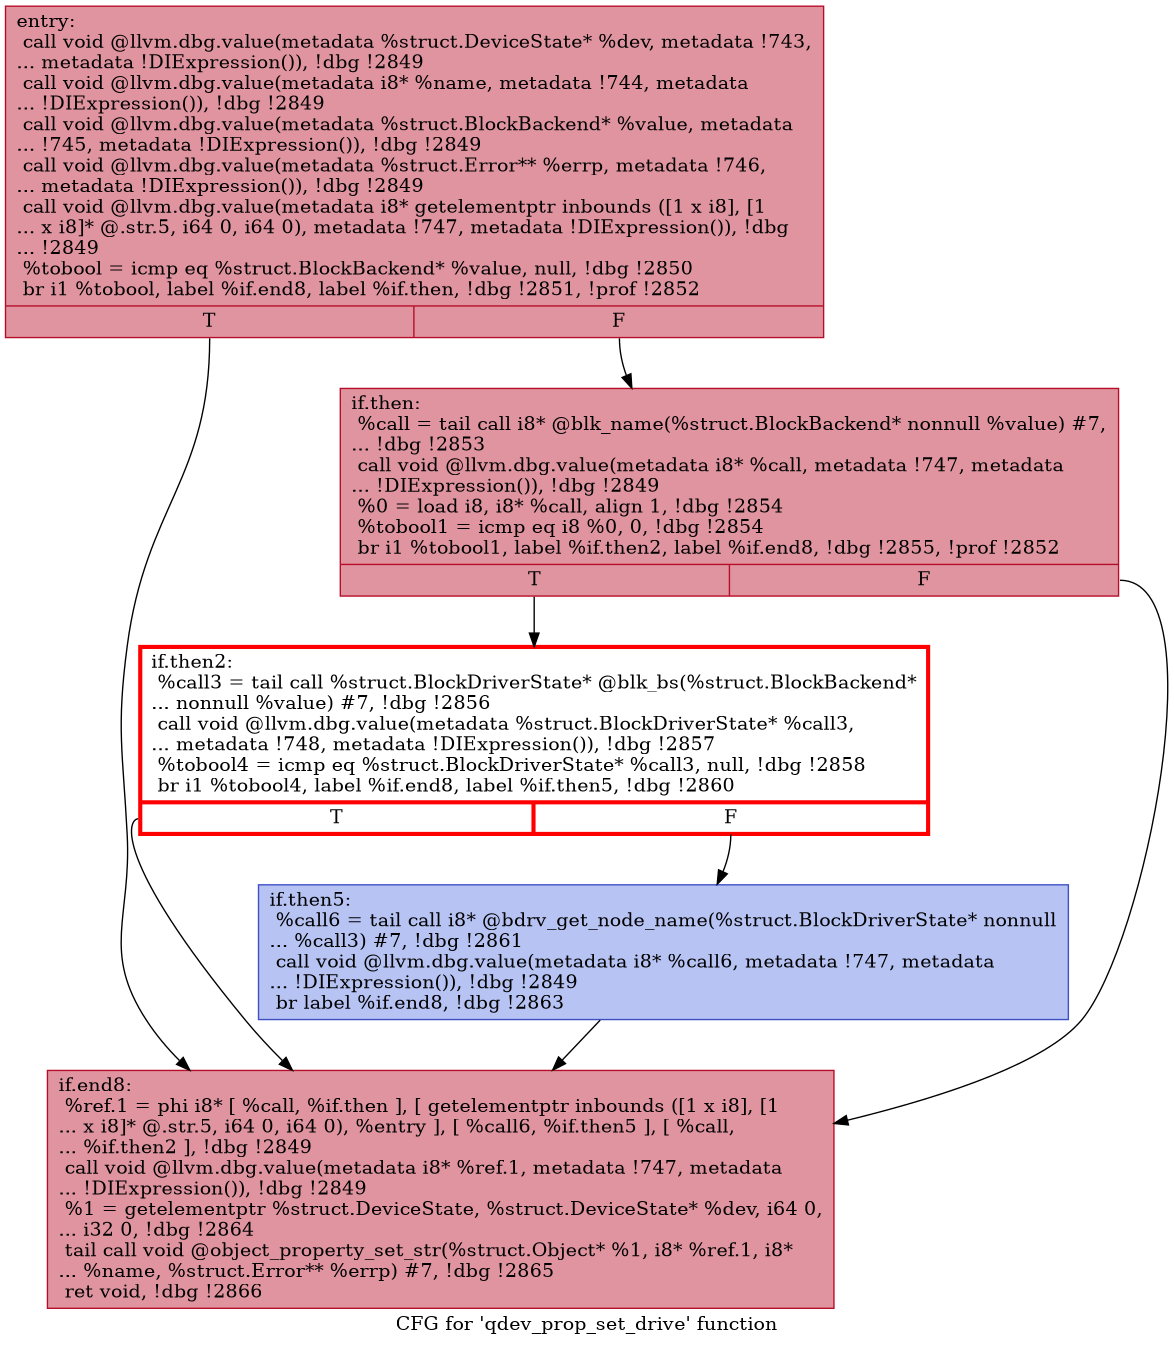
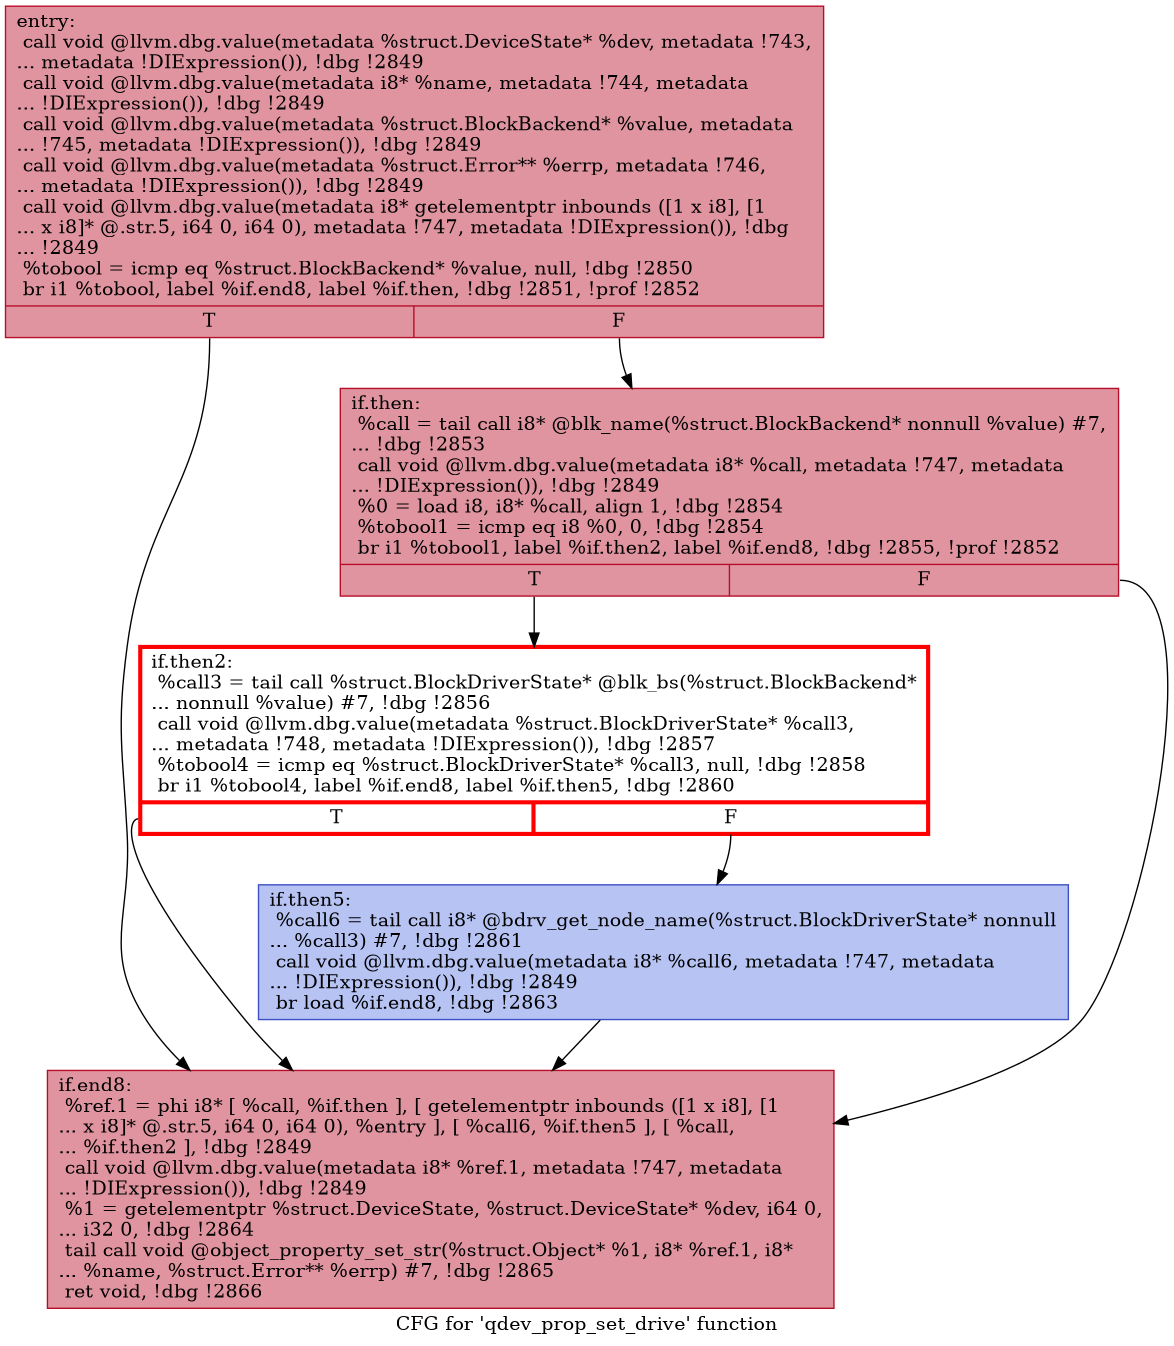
(417, 1003) -> (415, 1003)
